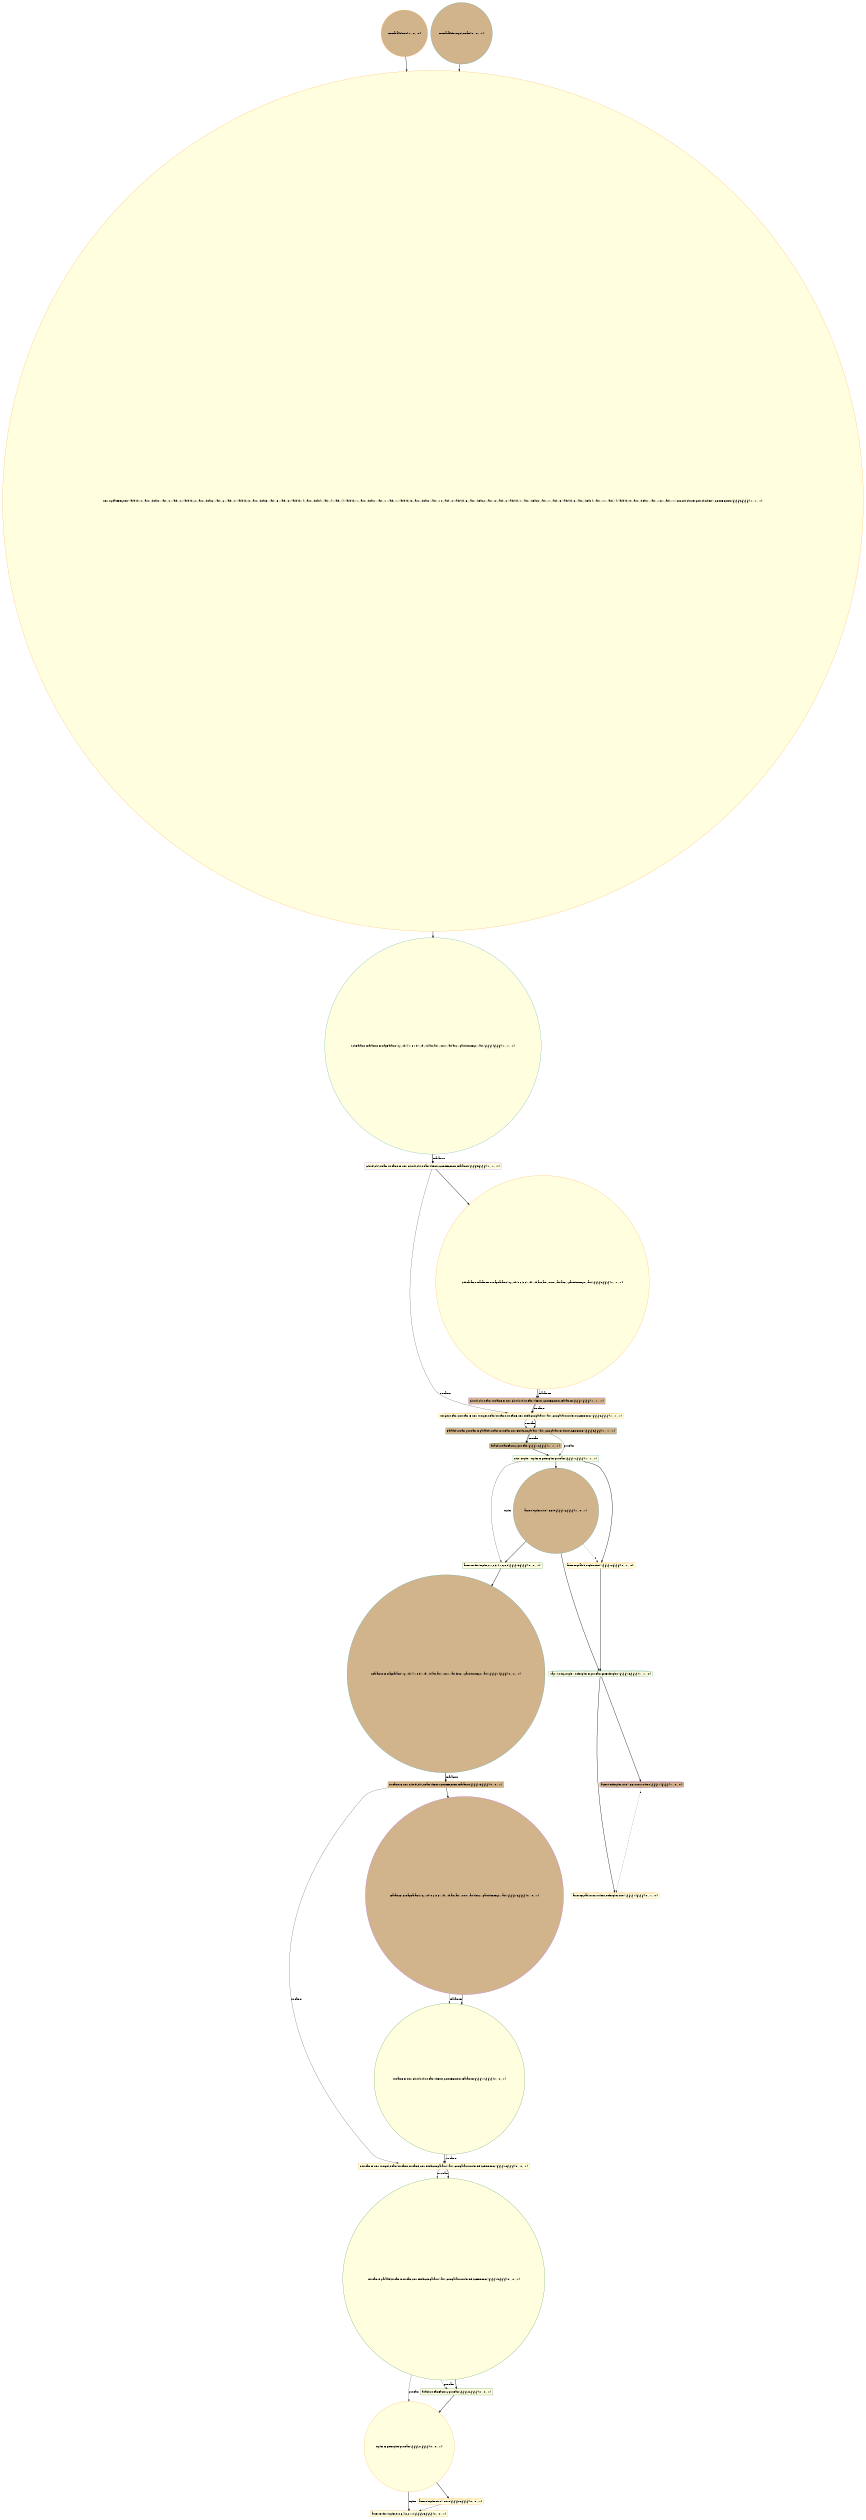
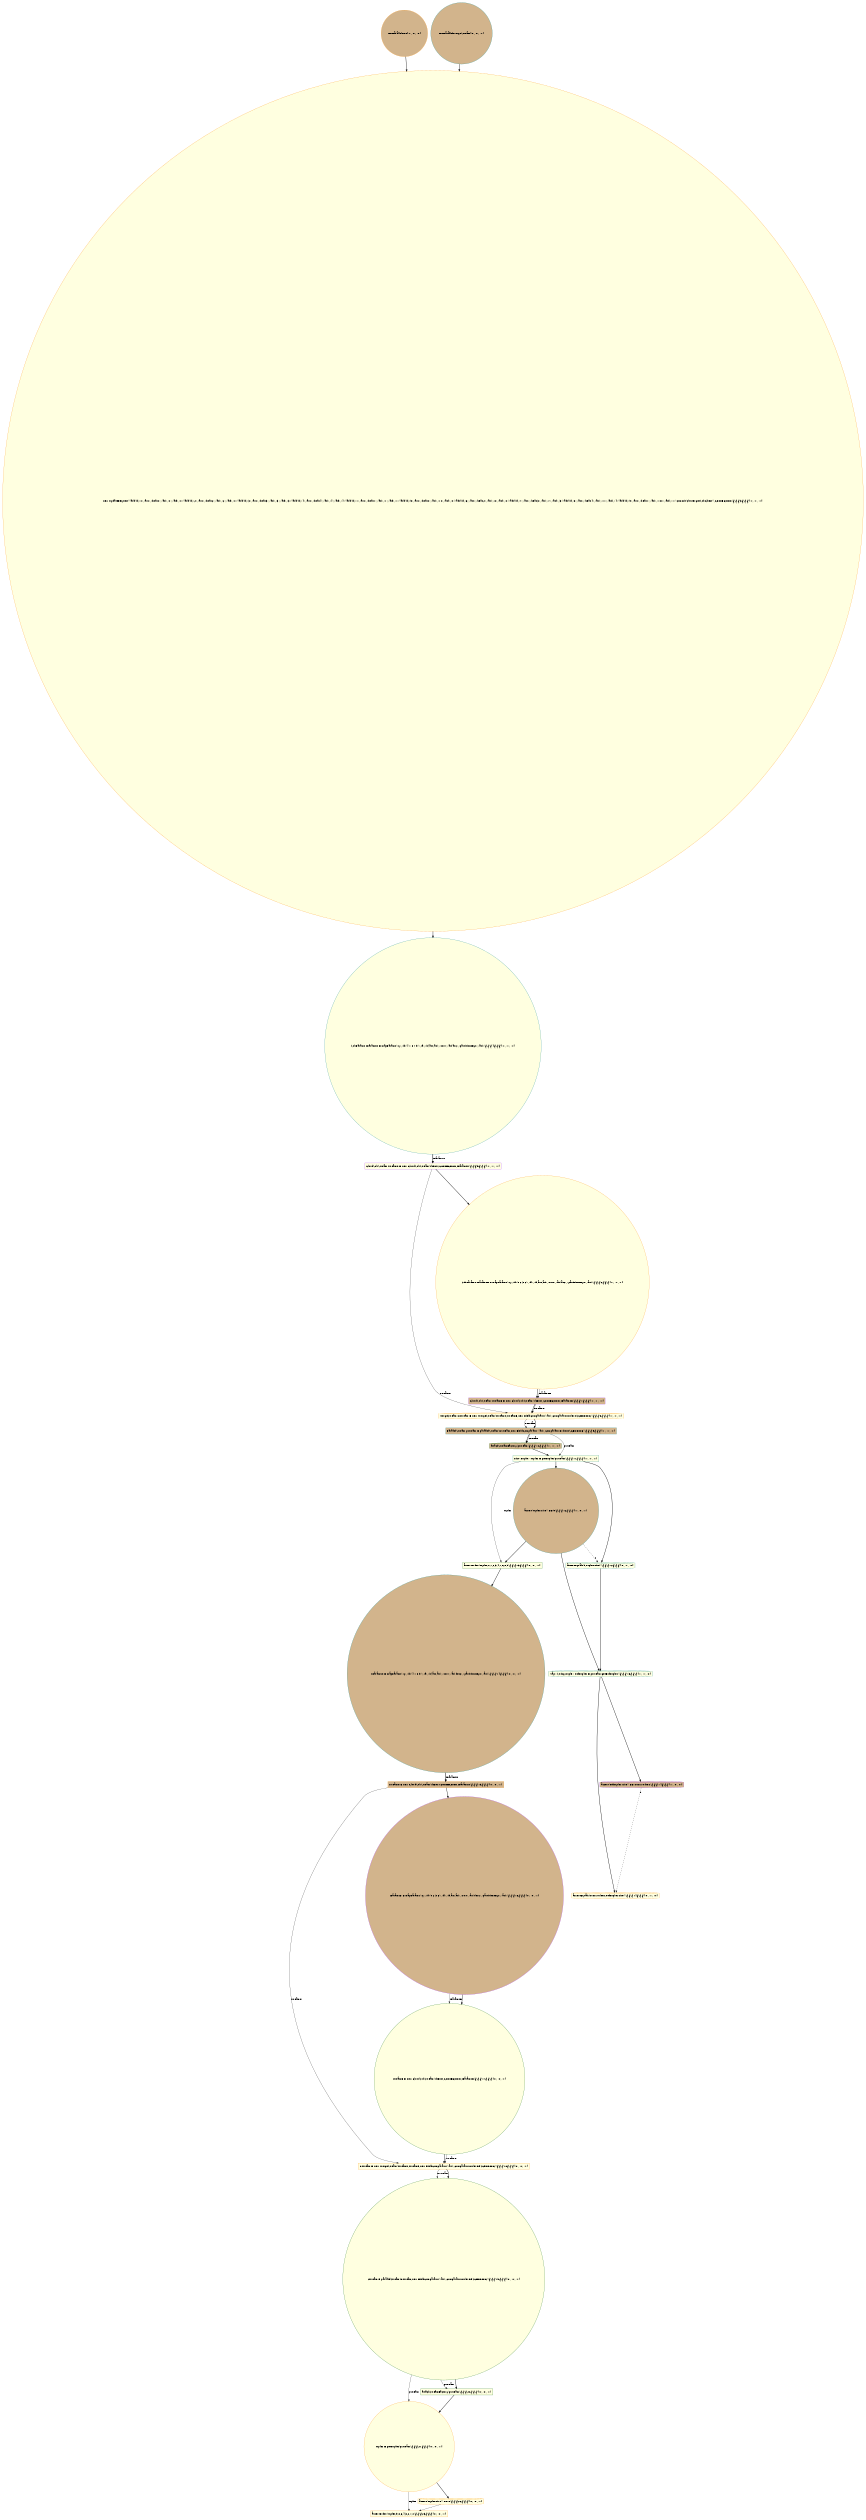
(600, 1565) -> (600, 1565)
(409, 2500) -> (409, 2500)
